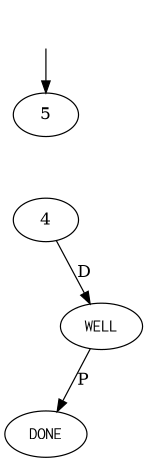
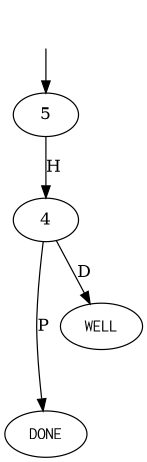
none -> (46, 161)
(77, 375) -> (37, 320)
